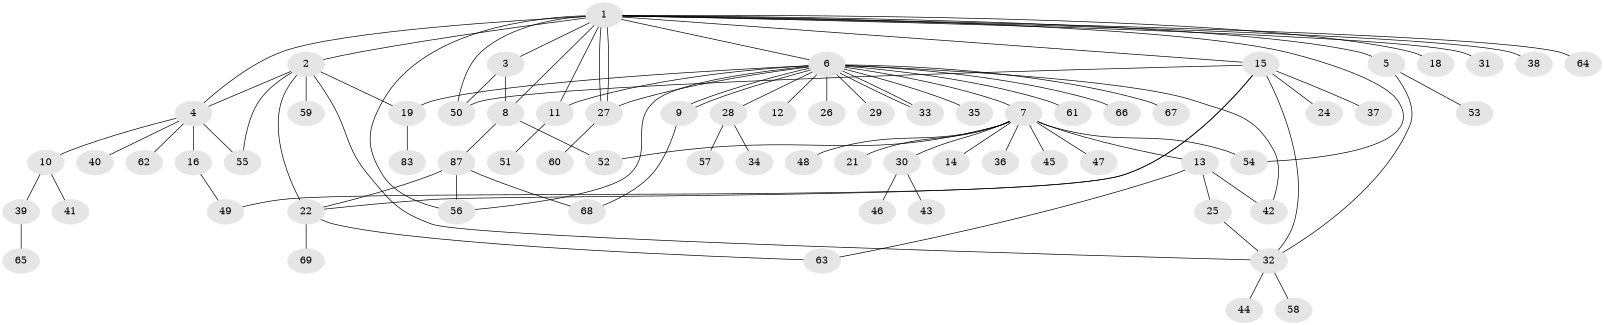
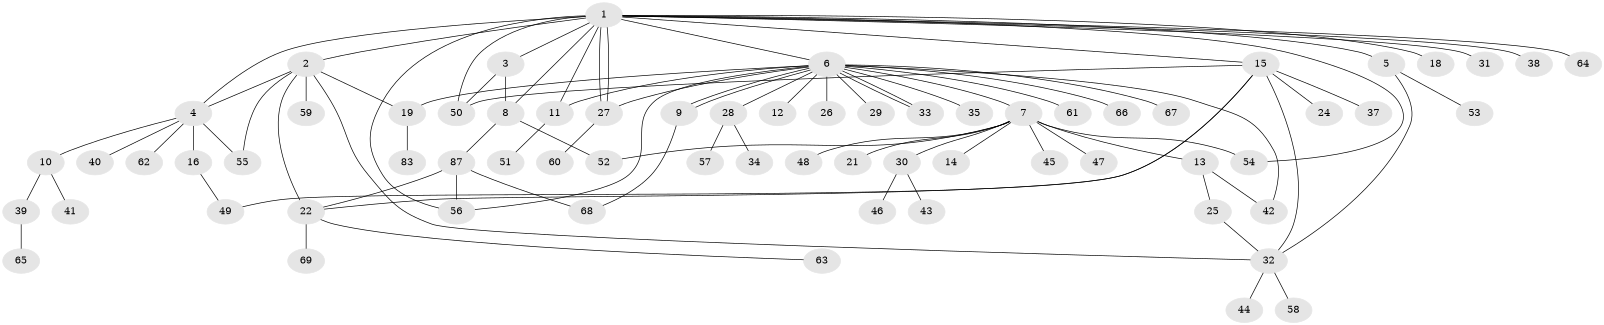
(1000, 163) -> none
(1014, 219) -> none
